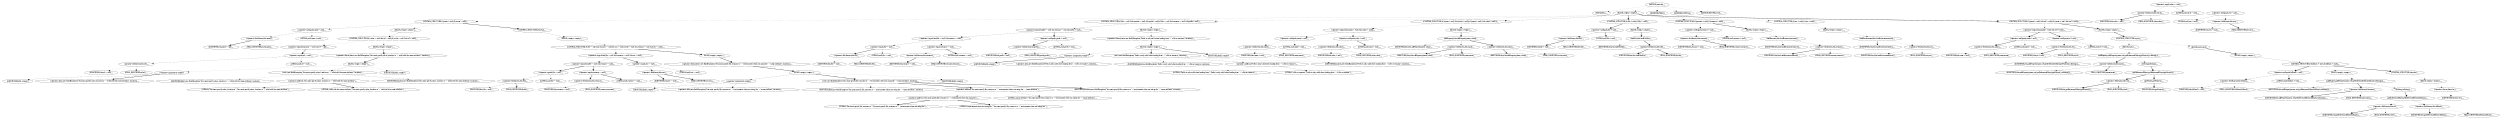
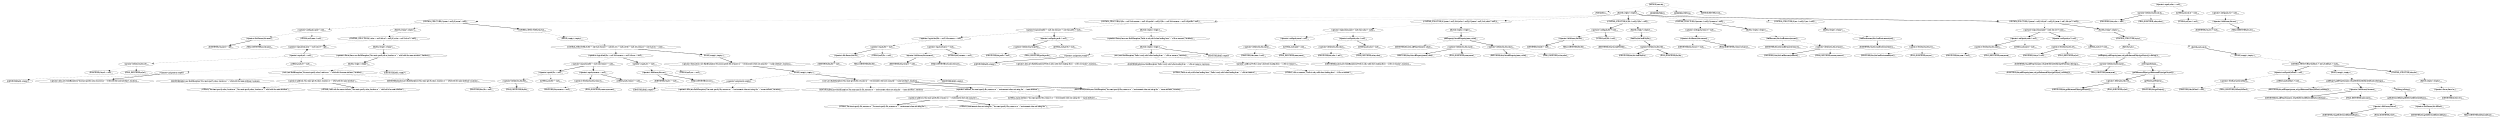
(2207, 17) -> (2188, 17)
(1735, 39) -> none
(304, 51) -> (305, 52)
